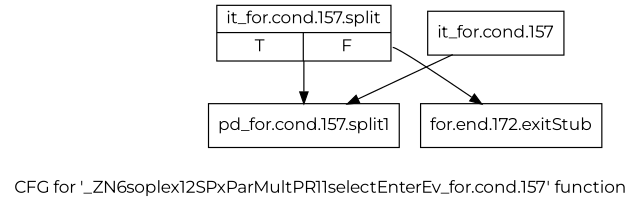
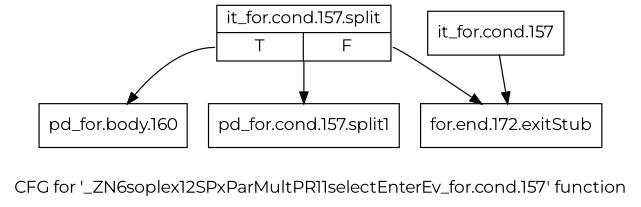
(405, 77) -> (503, 74)
none -> (113, 126)
